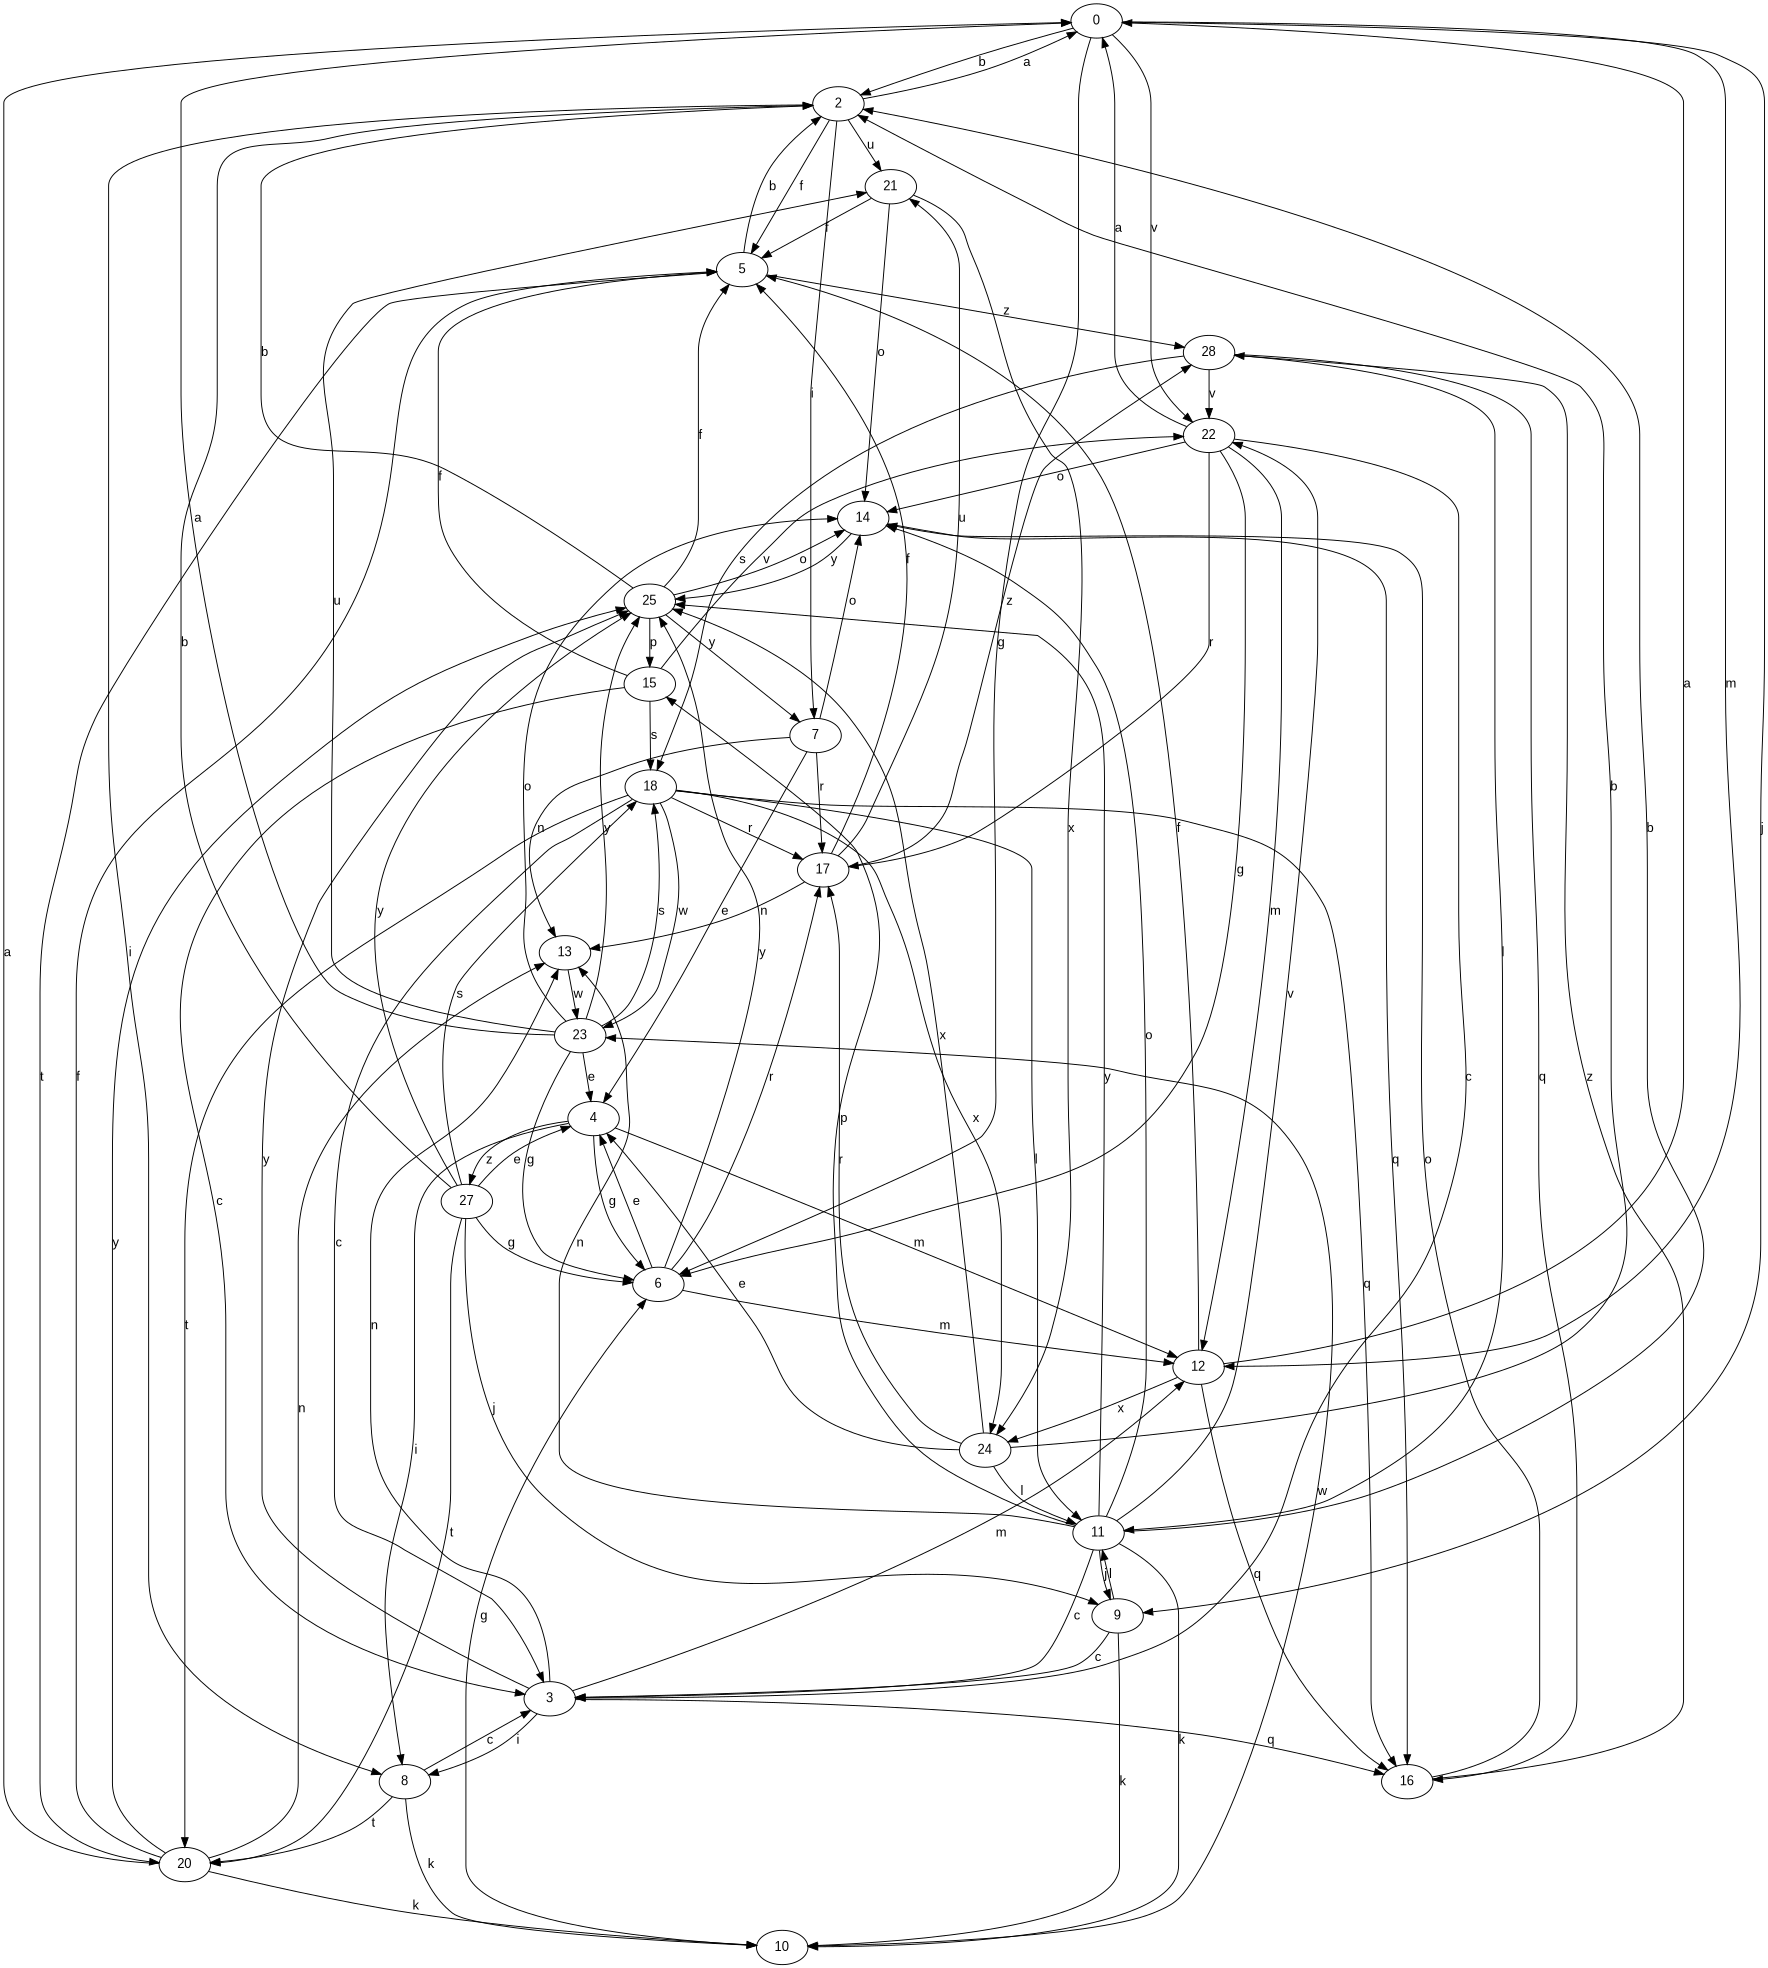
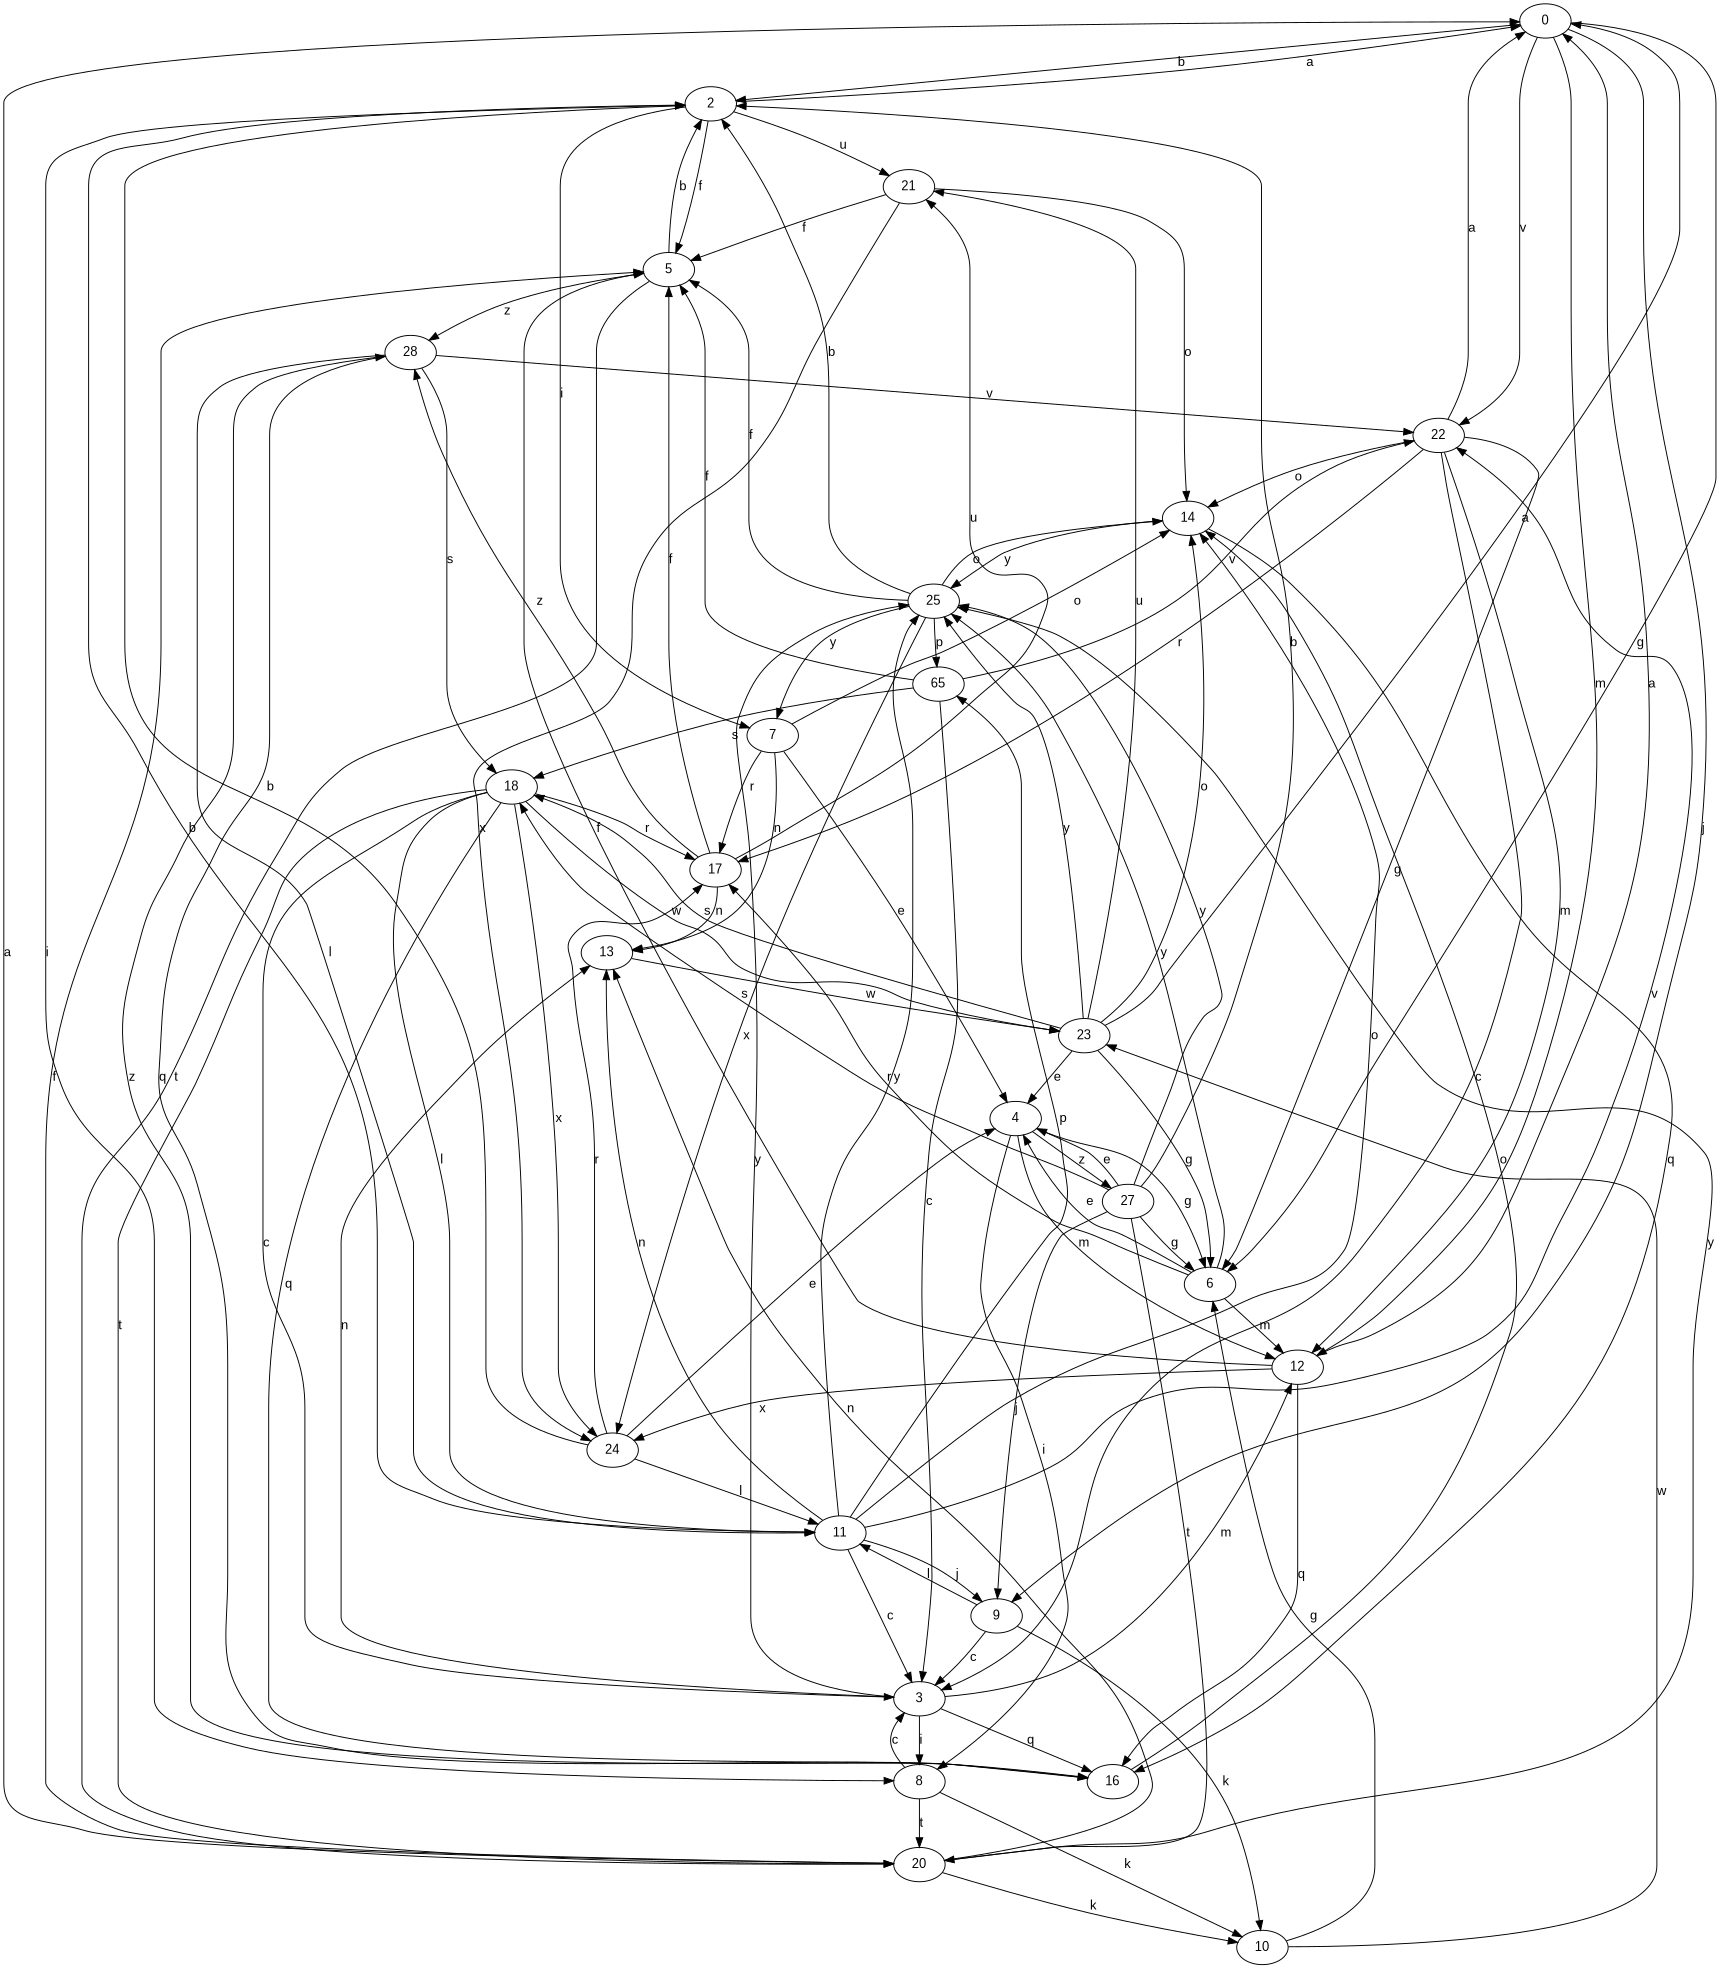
(650, 684) -> (938, 684)
(928, 969) -> (739, 1031)
(1171, 1882) -> none
